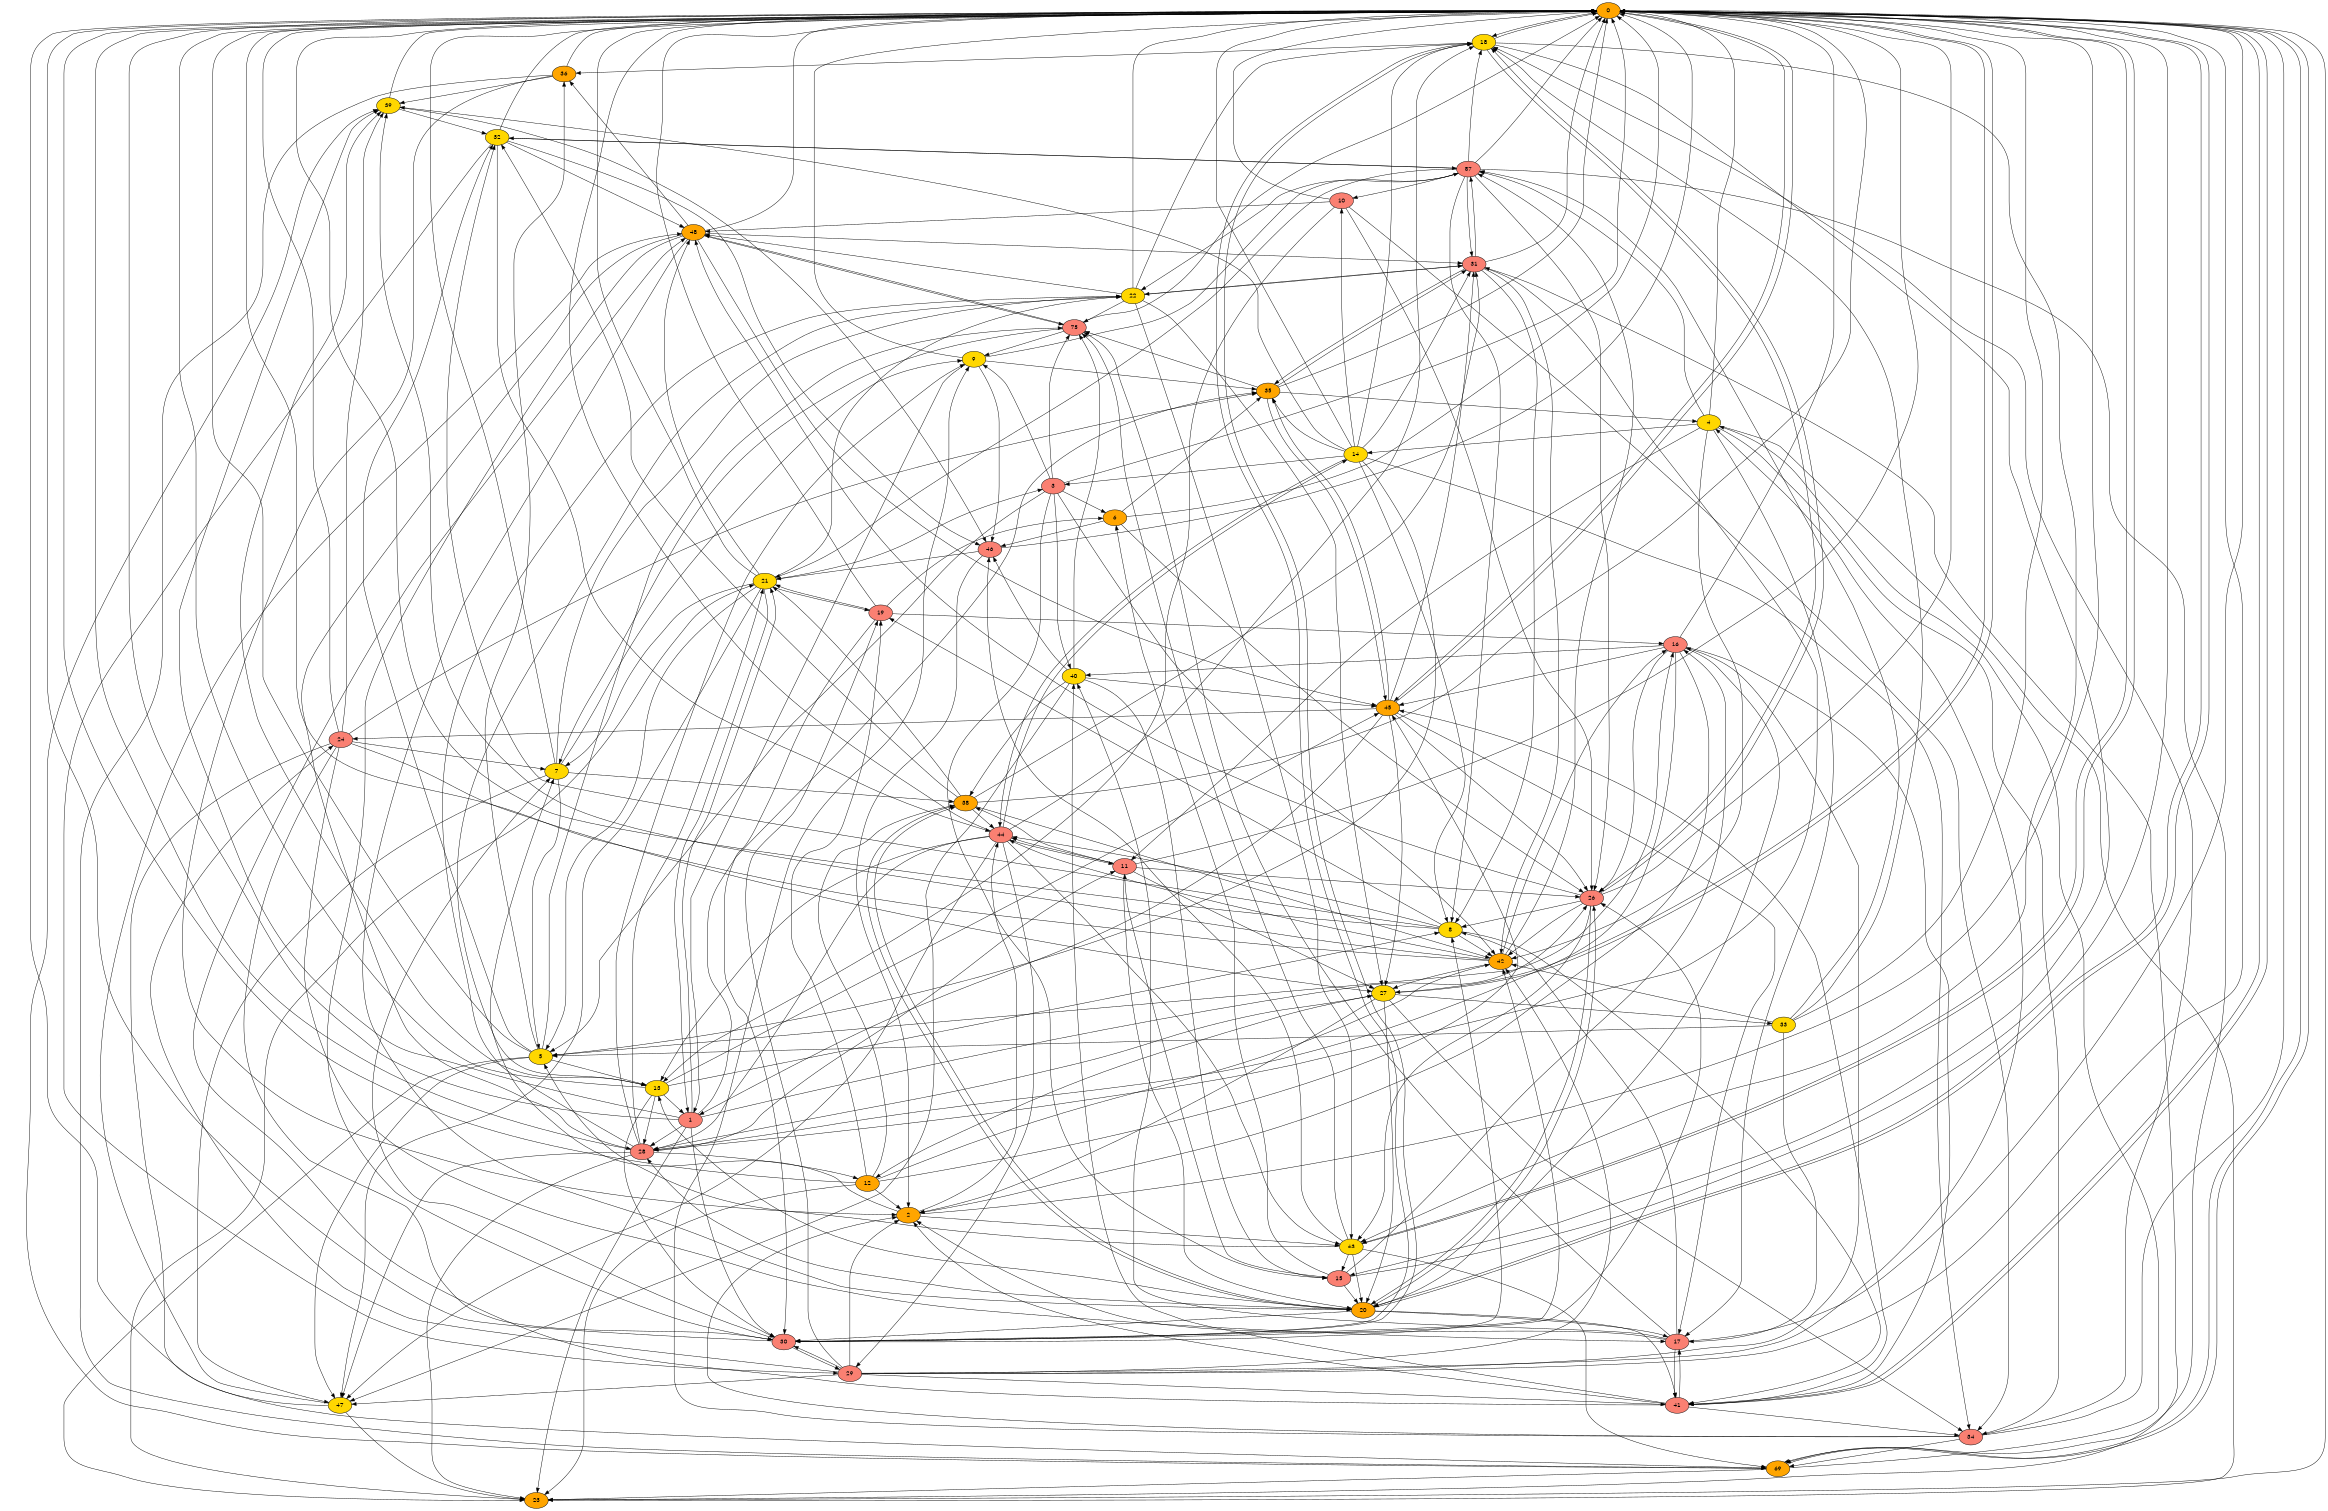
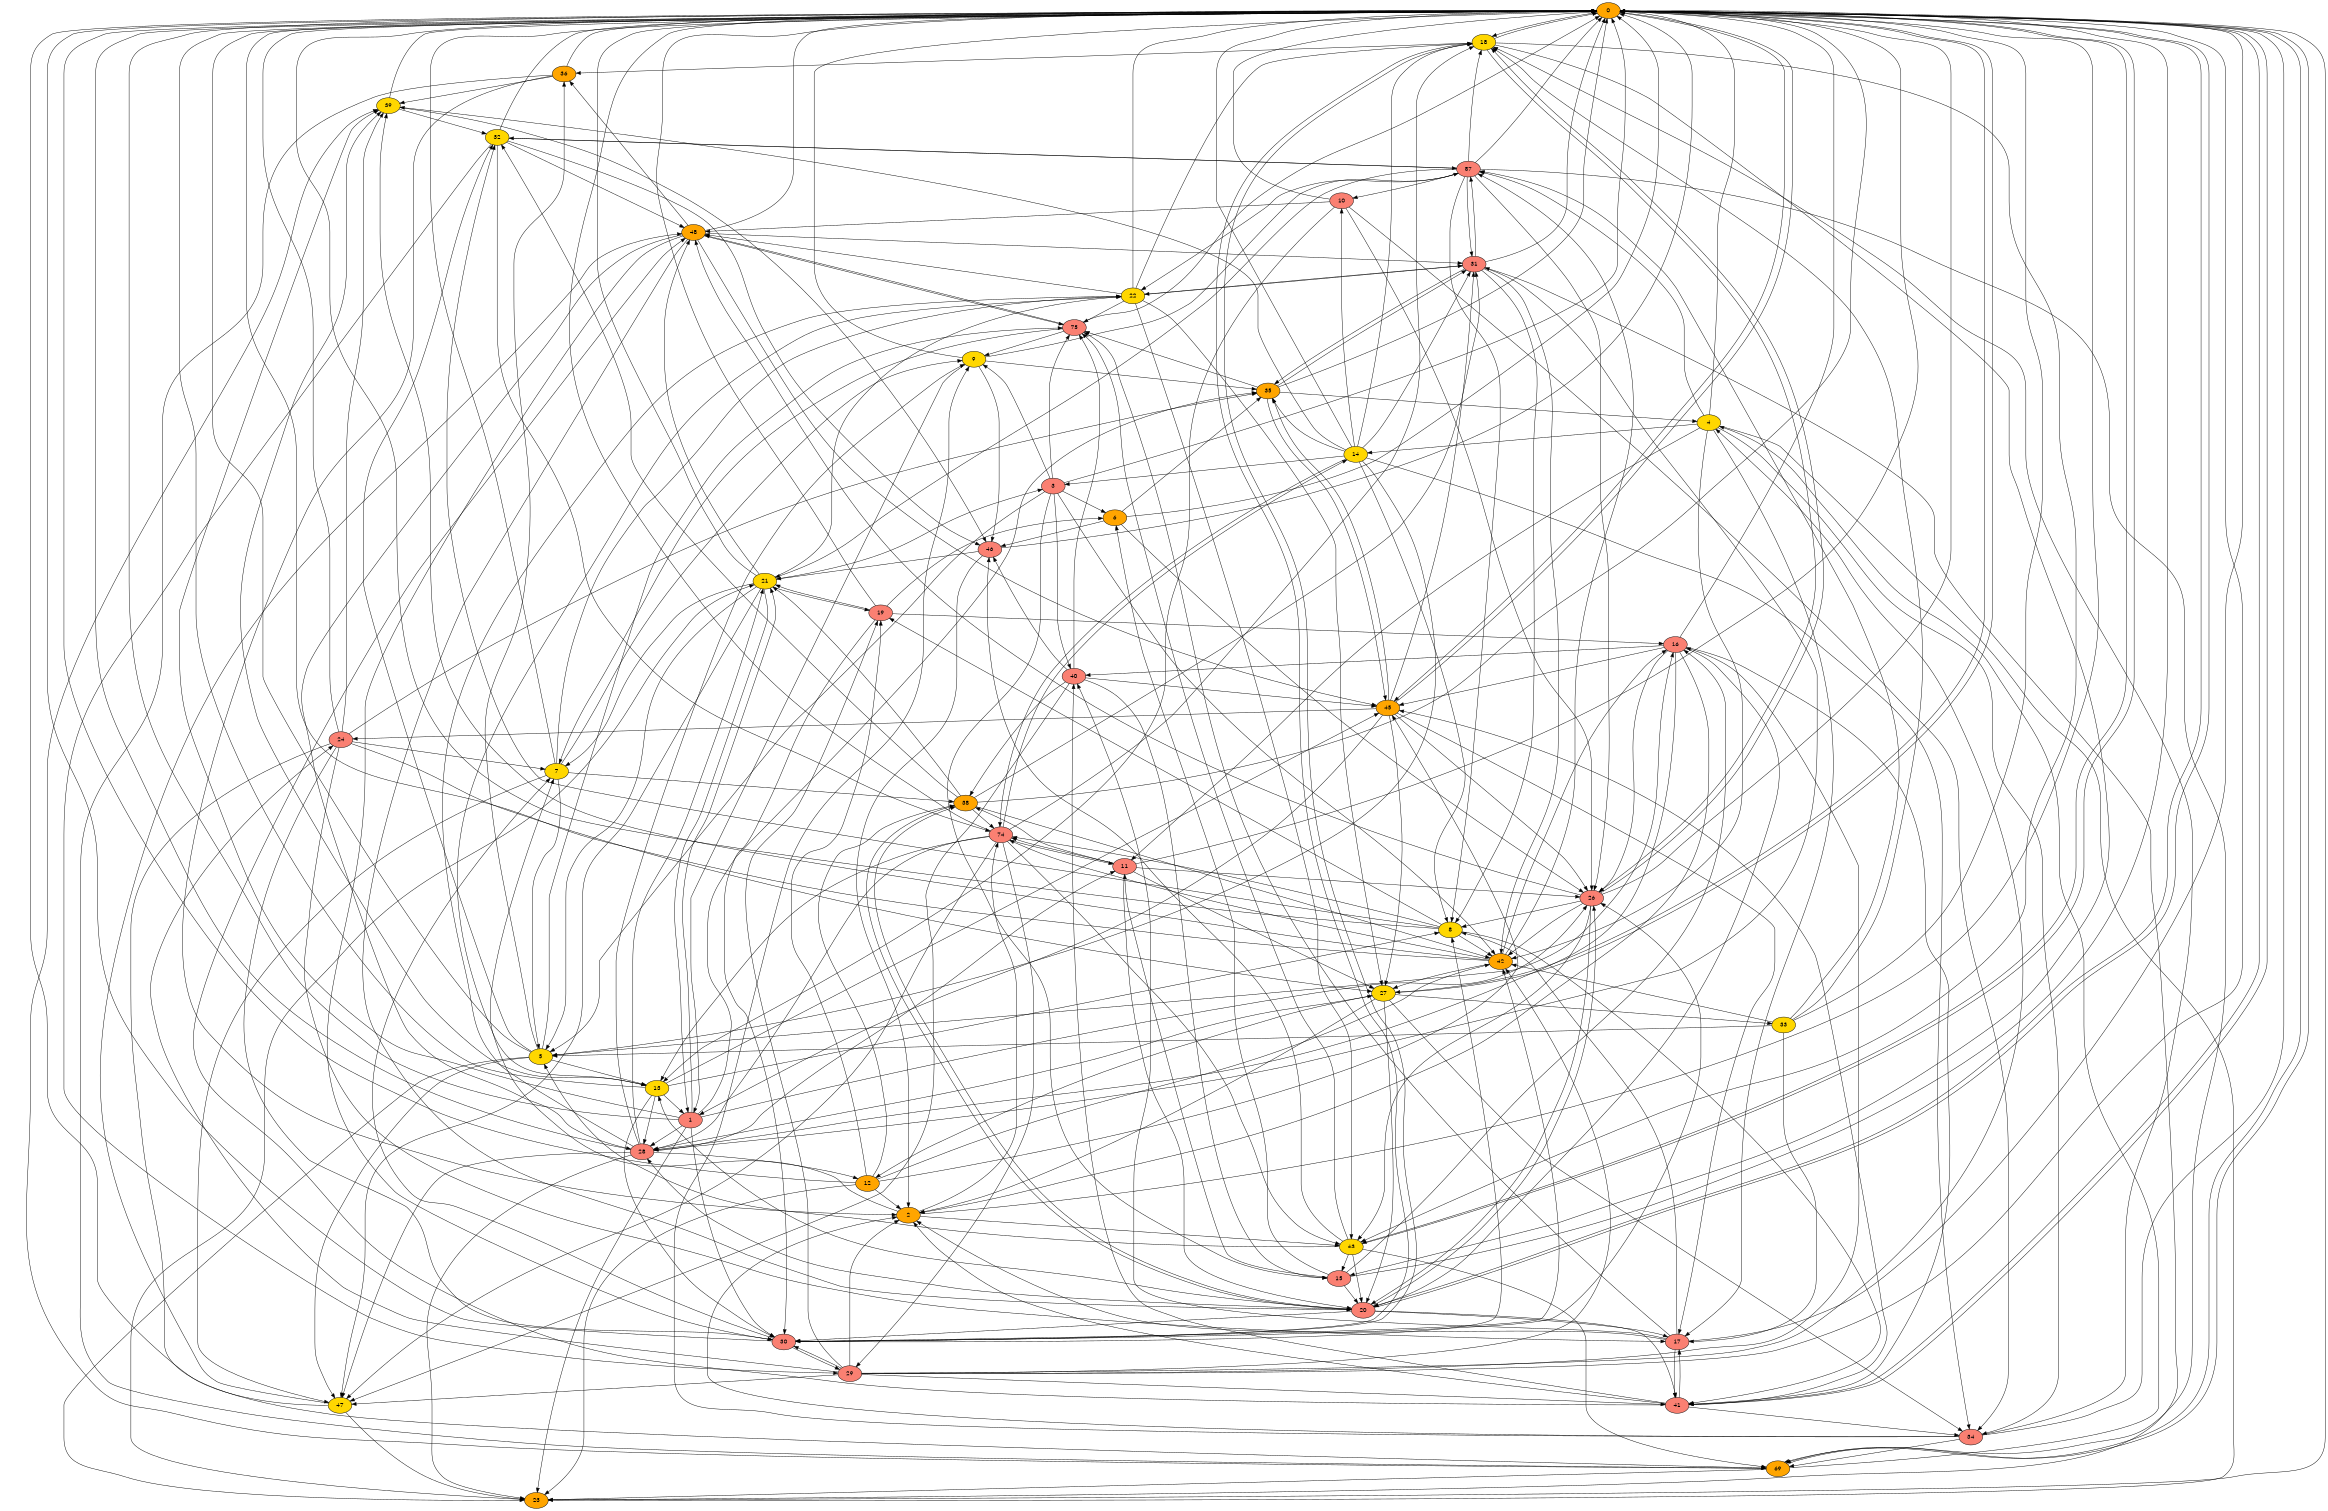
(1074, 676) -> (1074, 676)
(1001, 835) -> (1001, 835)
(1363, 1310) -> (1363, 1310)
